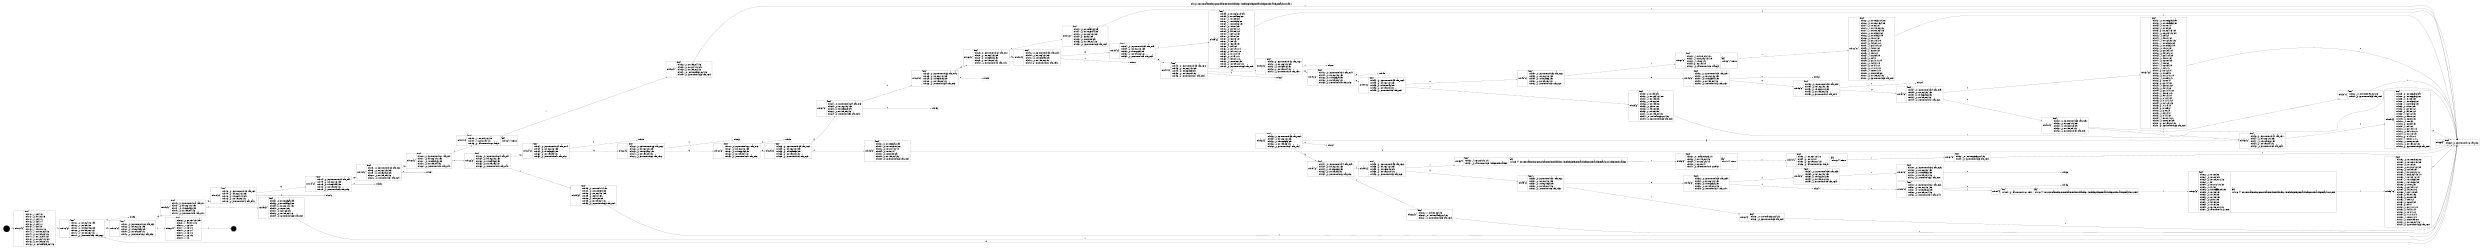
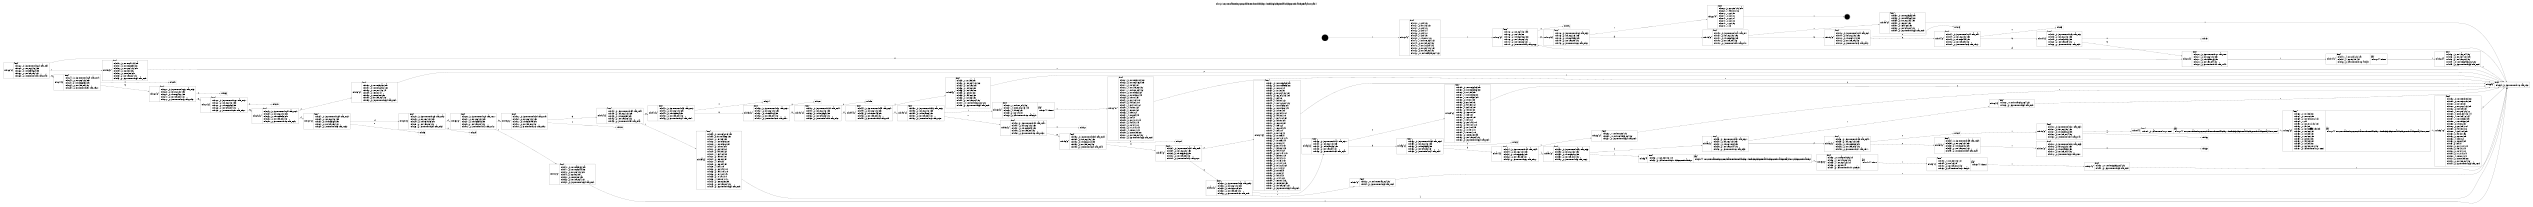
(1770, 141) -> (1372, 146)
(458, 161) -> (1115, 59)
